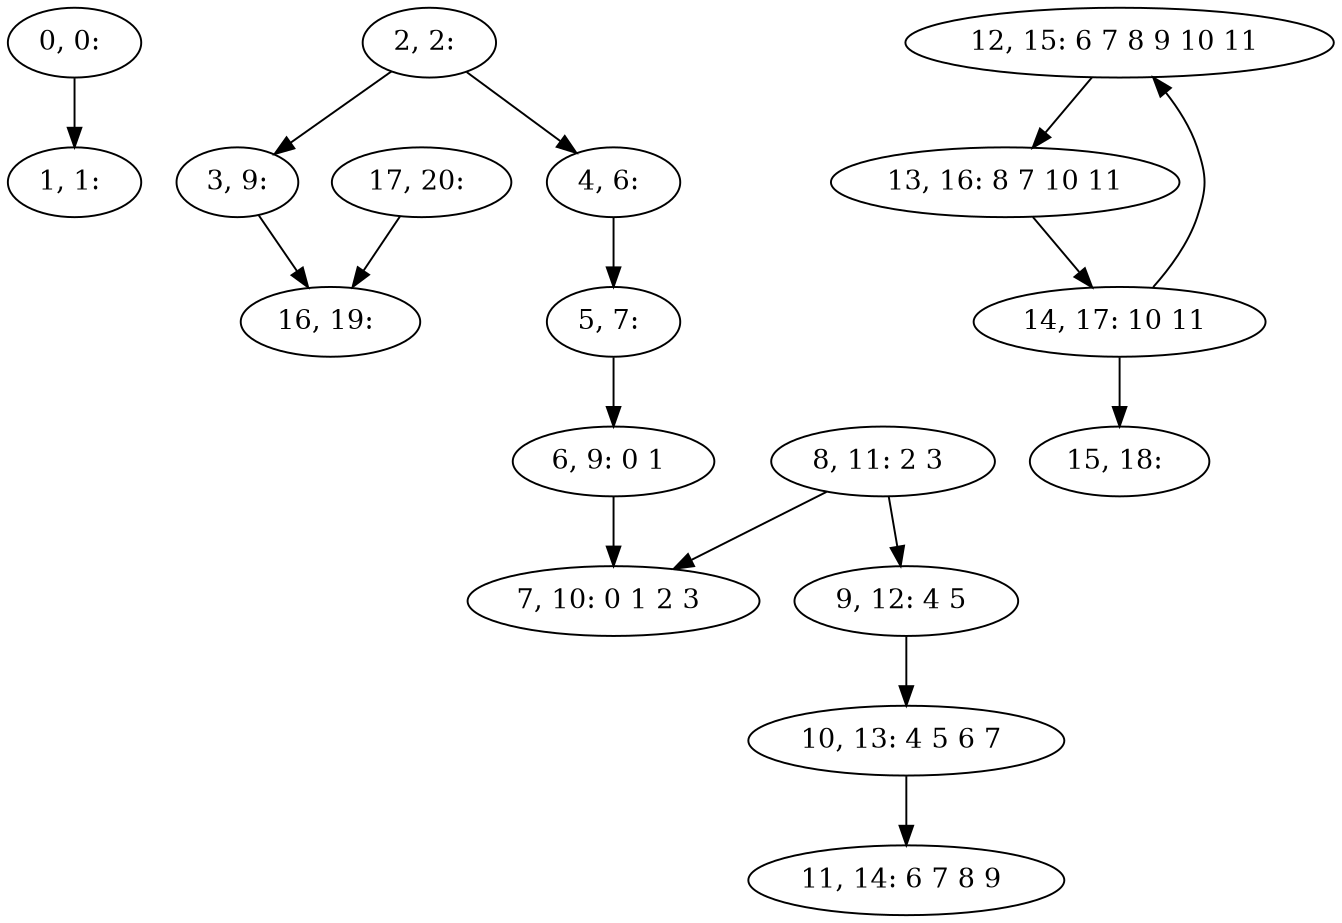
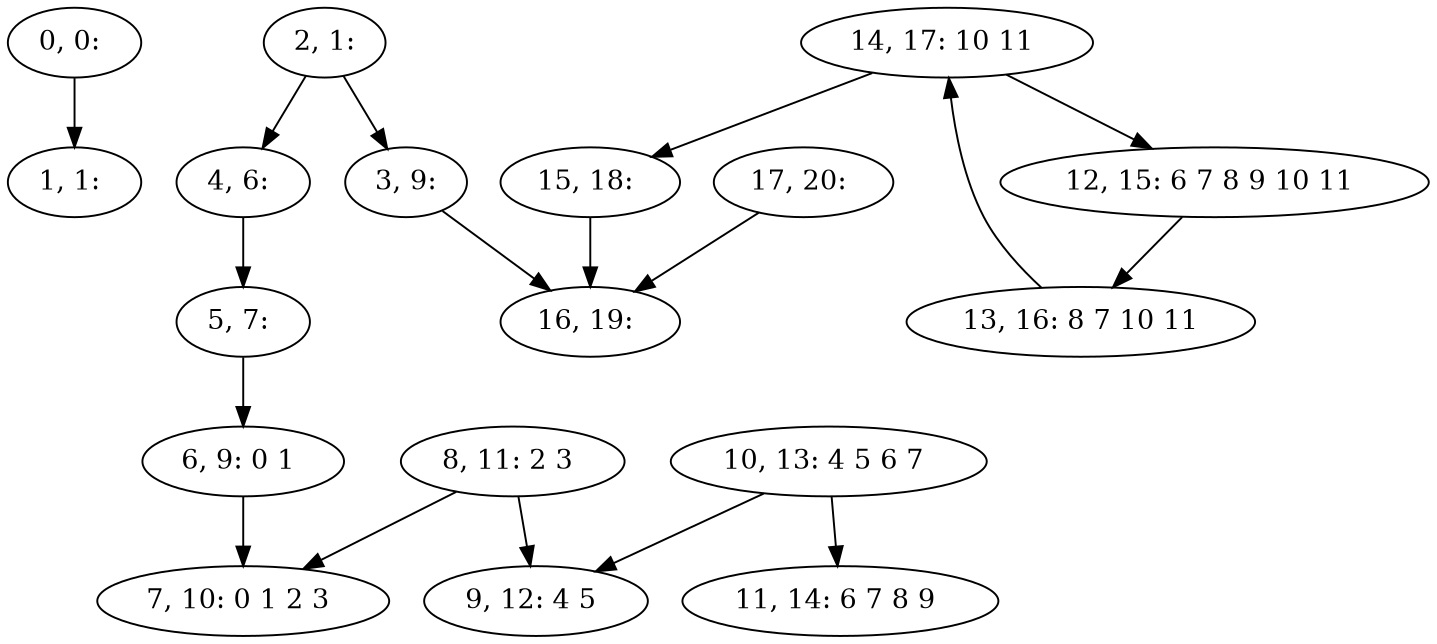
(429, 43) -> (325, 43)
none -> (590, 243)
(906, 661) -> (689, 528)
